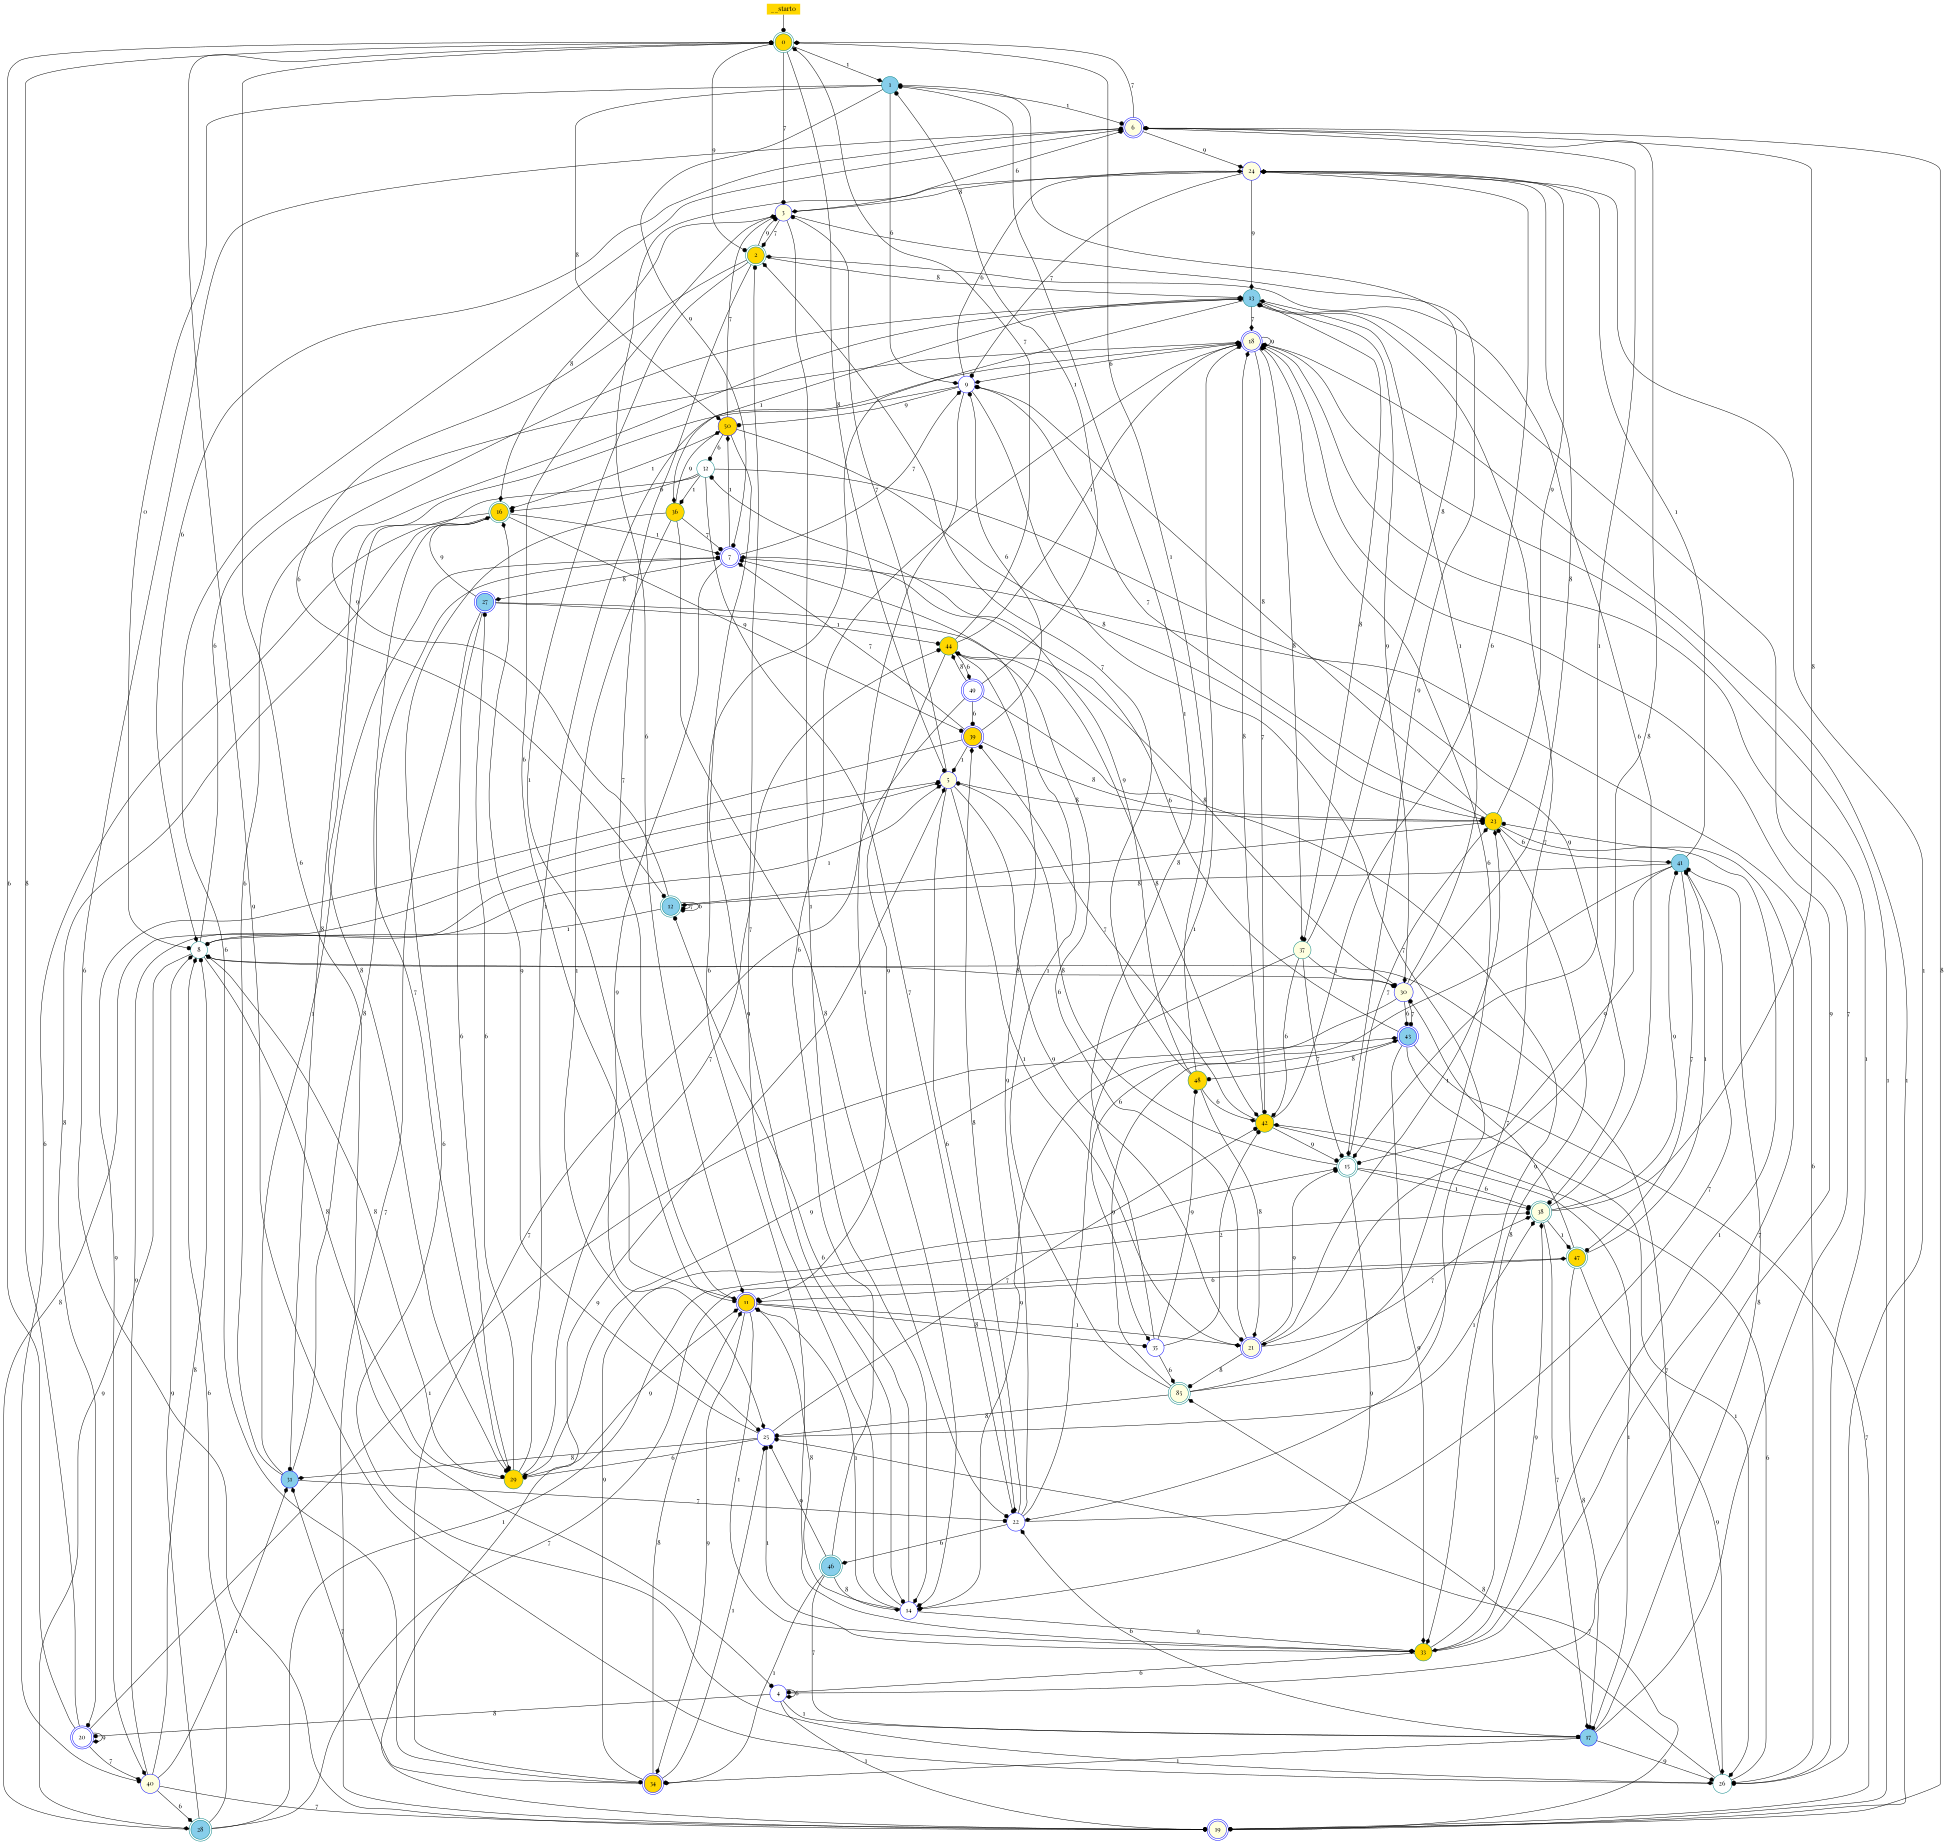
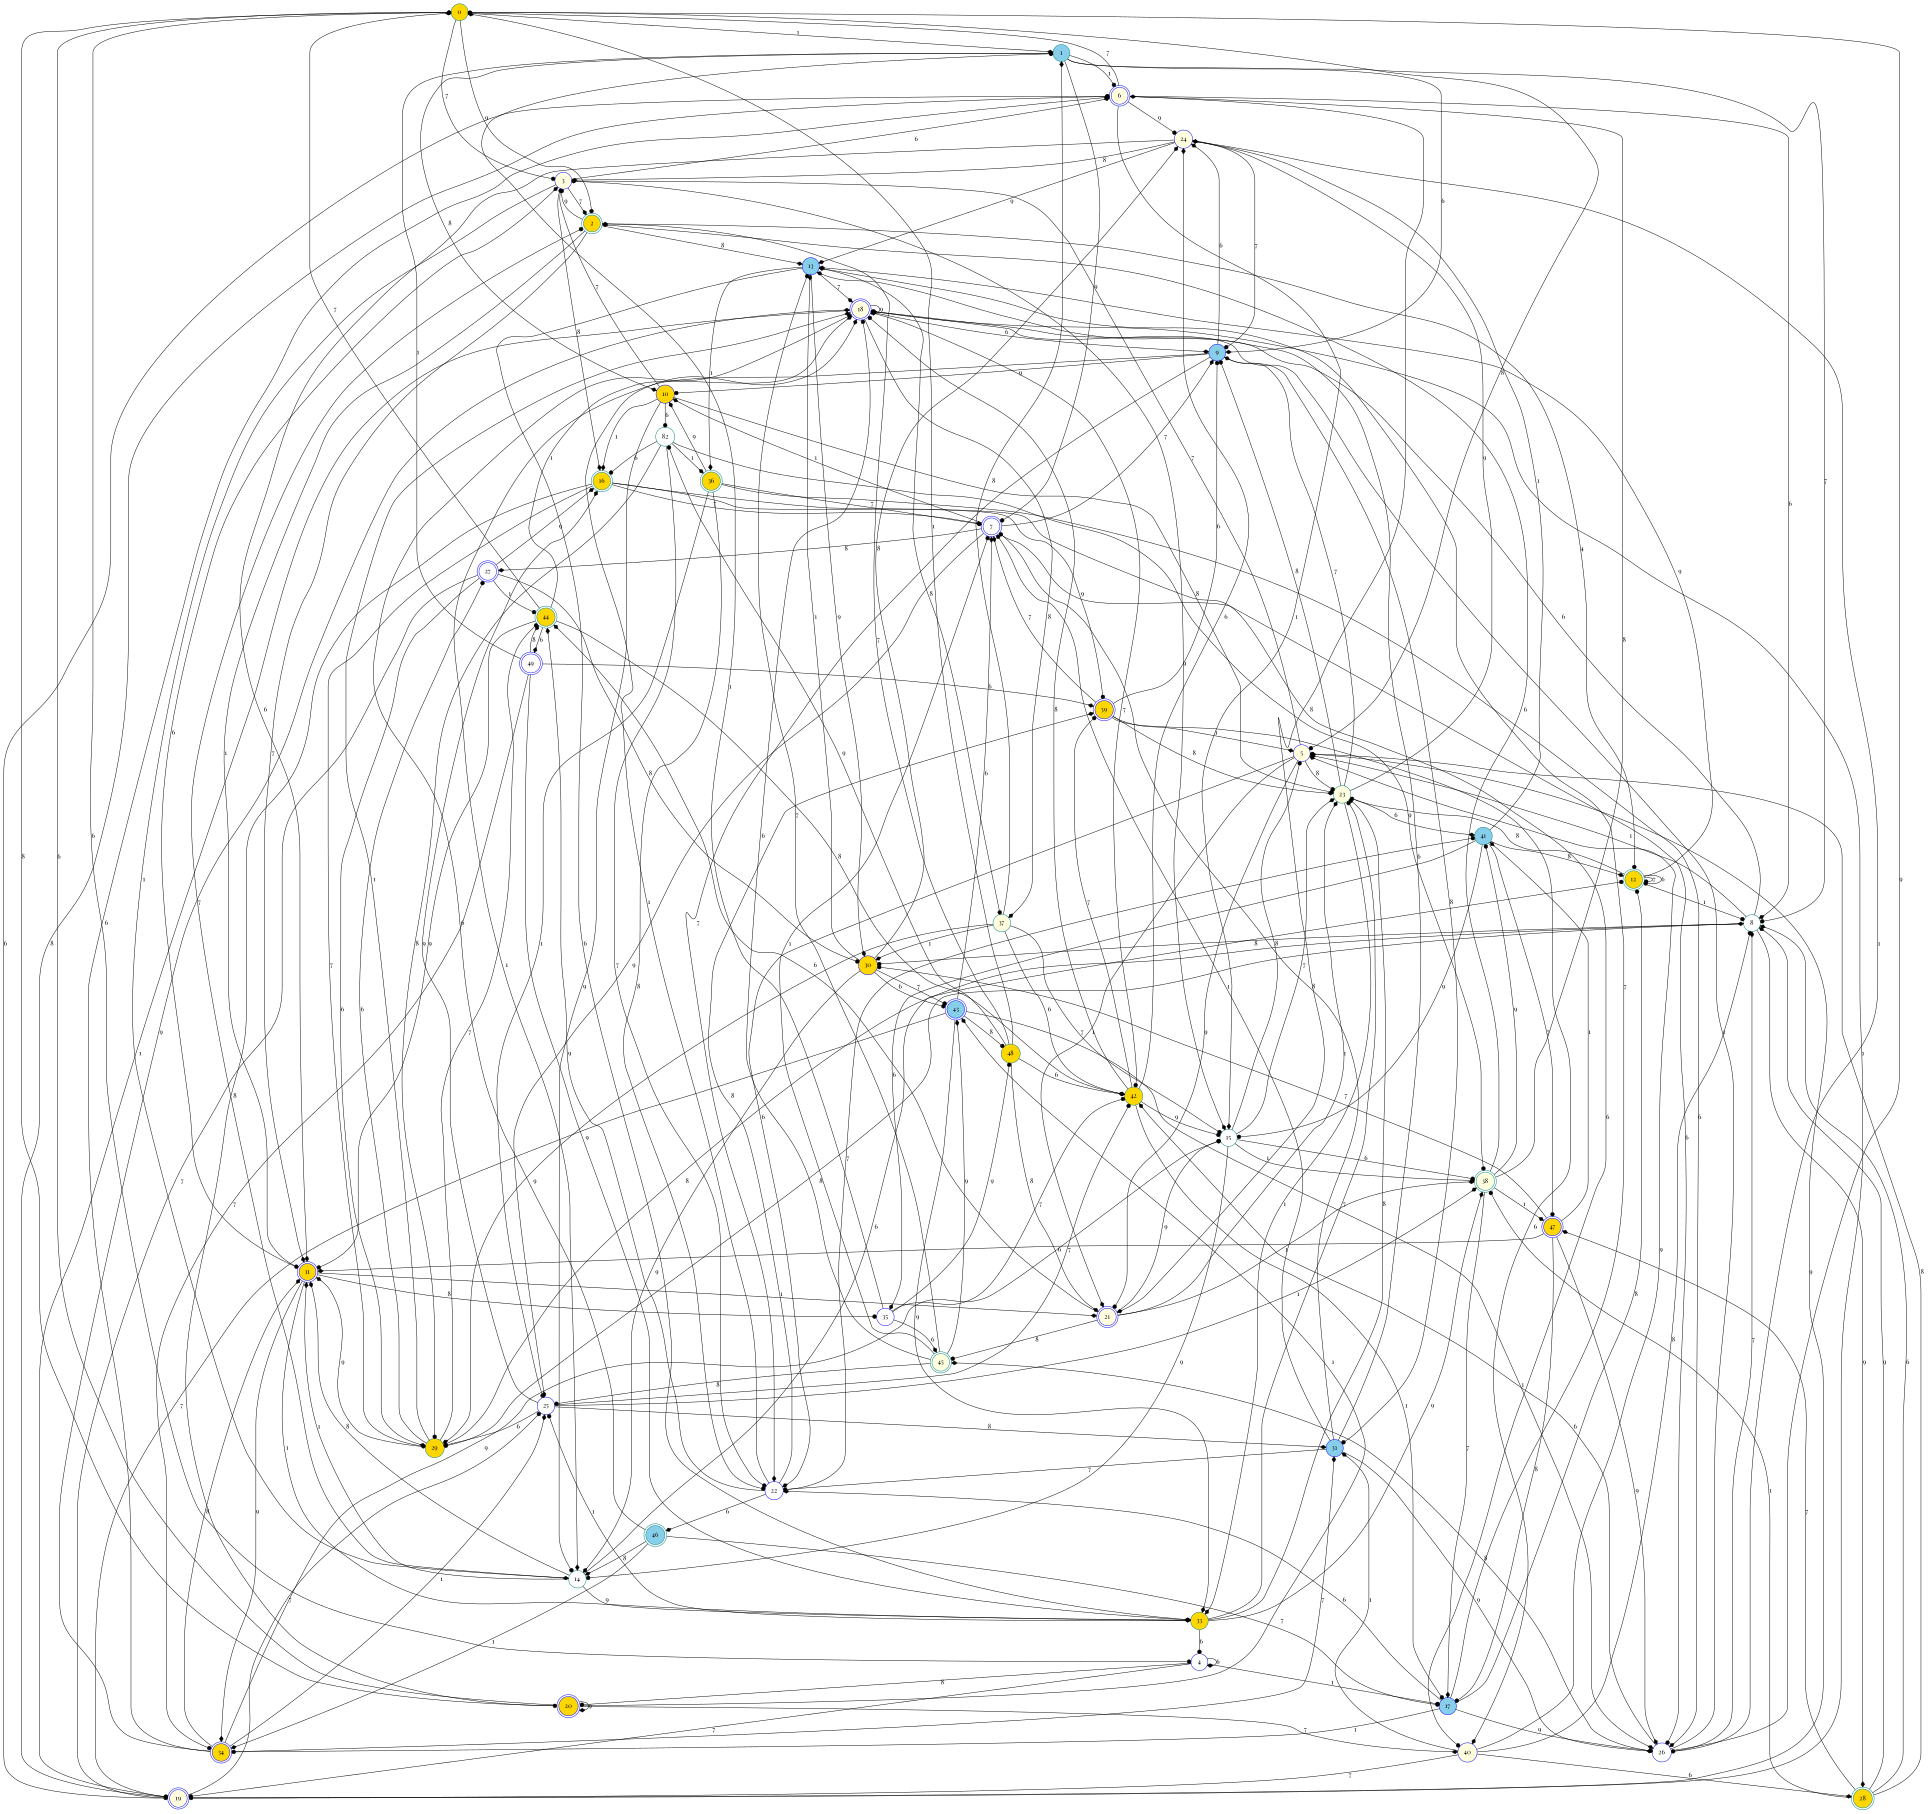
(784, 9) -> none
(784, 42) -> (460, 12)
(989, 45) -> (806, 23)
(1190, 149) -> (1150, 117)
(1252, 298) -> (811, 266)
(1441, 314) -> (986, 483)
(967, 385) -> (1217, 353)
(728, 426) -> (665, 394)
(706, 469) -> (665, 437)
(145, 512) -> (1826, 481)
(675, 512) -> (711, 481)
(658, 535) -> (715, 504)
(299, 579) -> (1582, 549)
(485, 602) -> (488, 571)
(949, 646) -> (546, 617)
(973, 712) -> (802, 673)
(1243, 736) -> (1055, 687)
(1493, 821) -> (1342, 794)
(671, 906) -> (1634, 880)
(1404, 992) -> (868, 965)
(1347, 1167) -> (1229, 1138)
(1221, 1235) -> (1041, 1204)
(116, 1258) -> (1536, 1227)
(1577, 1258) -> (1552, 1227)
(1769, 1271) -> (181, 943)
(1433, 1280) -> (1287, 1250)
(1756, 1301) -> (1626, 1318)
(1179, 1393) -> (941, 1362)
(797, 1500) -> none
(909, 1611) -> (577, 1579)
none -> (1488, 1621)
(82, 1737) -> (568, 1706)
(866, 1761) -> (714, 1730)
(1722, 1784) -> (1662, 1752)
(200, 1830) -> (1863, 1798)
